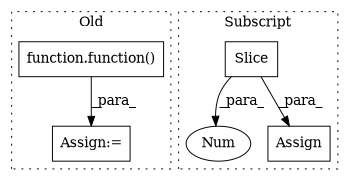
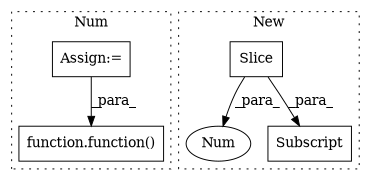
(91, 23) -> (91, 23)
(258, 23) -> (269, 23)
(91, 97) -> (91, 97)
(299, 144) -> (310, 144)
